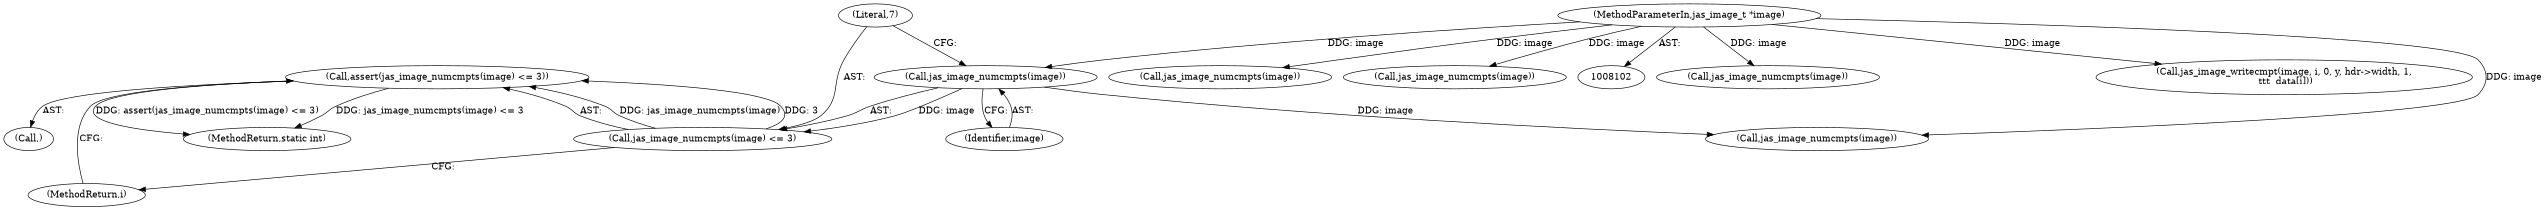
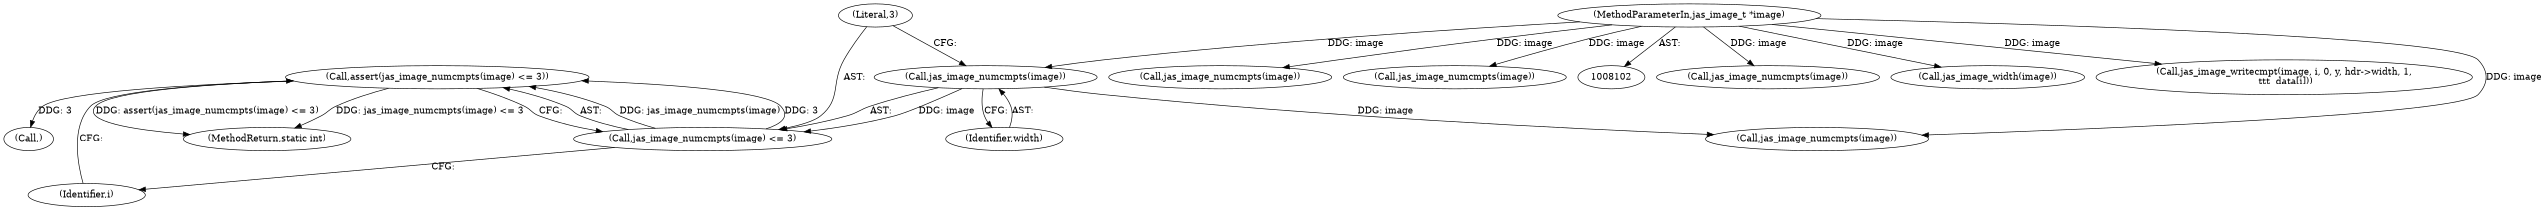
(875, 15) -> (875, 15)
none -> (1988, 77)
(55, 111) -> (55, 111)
none -> (535, 114)
(1004, 139) -> (1004, 139)
(87, 195) -> (87, 195)
